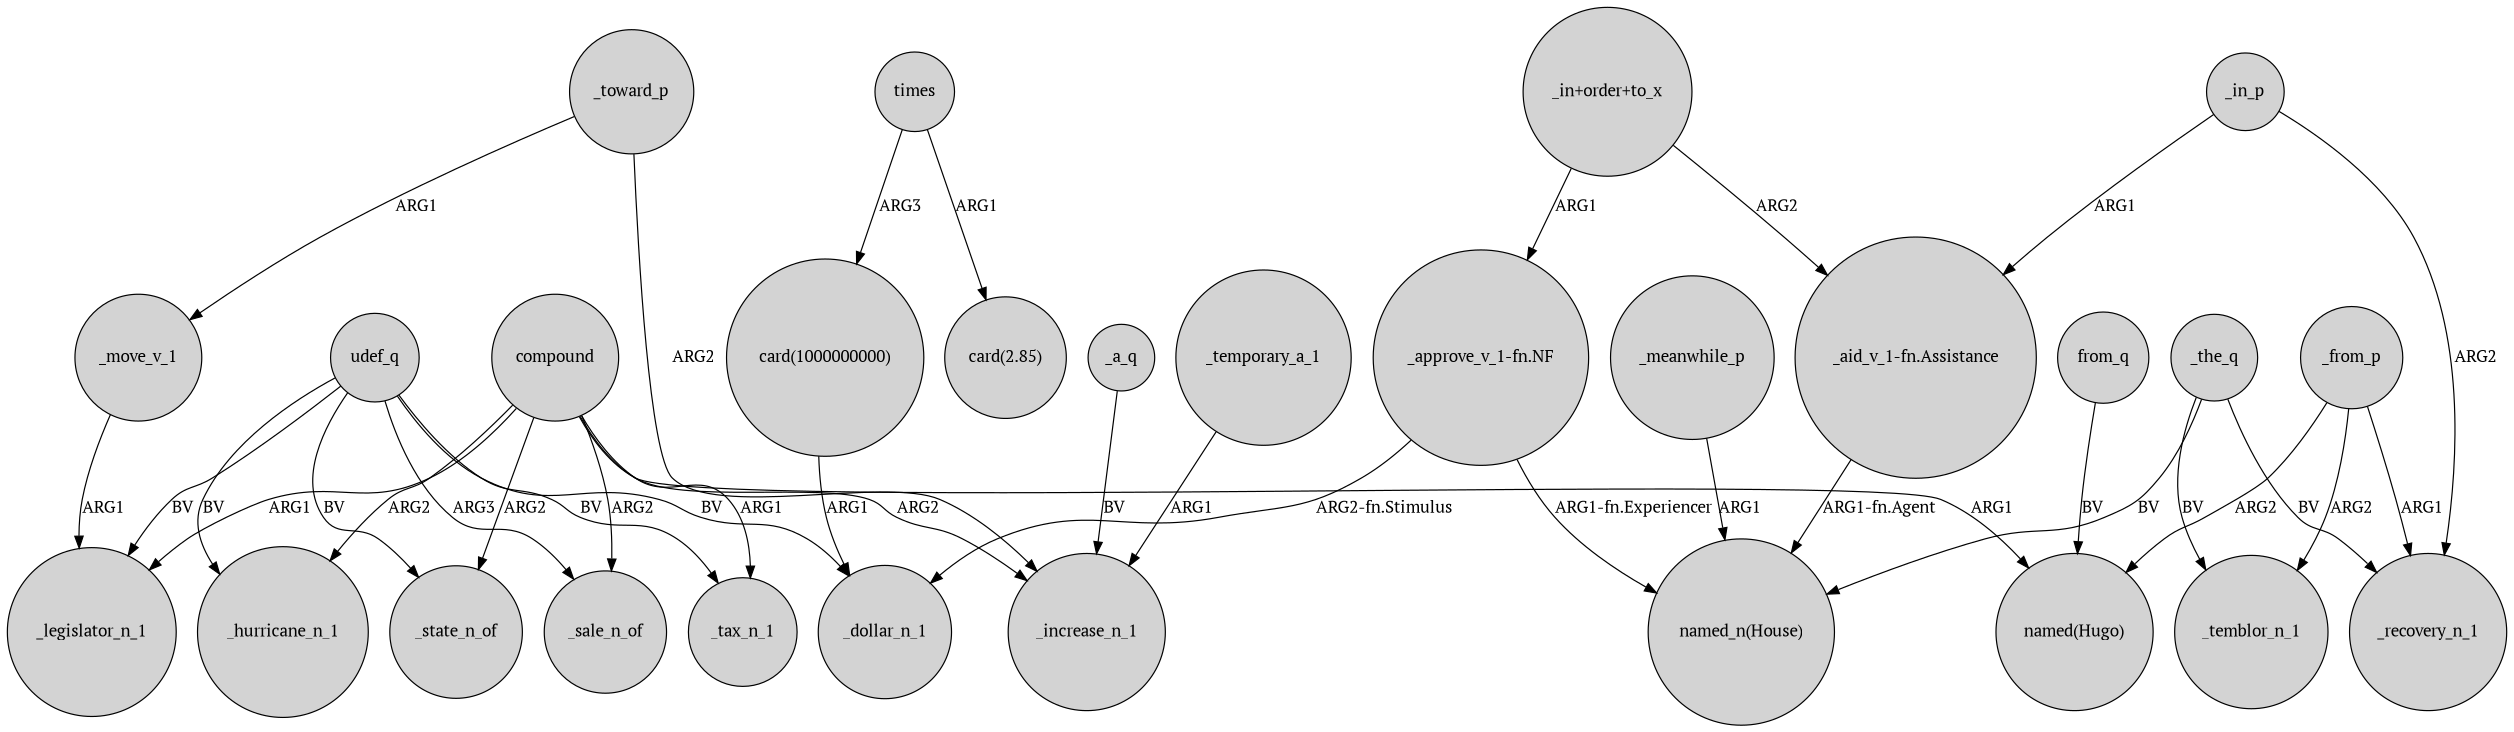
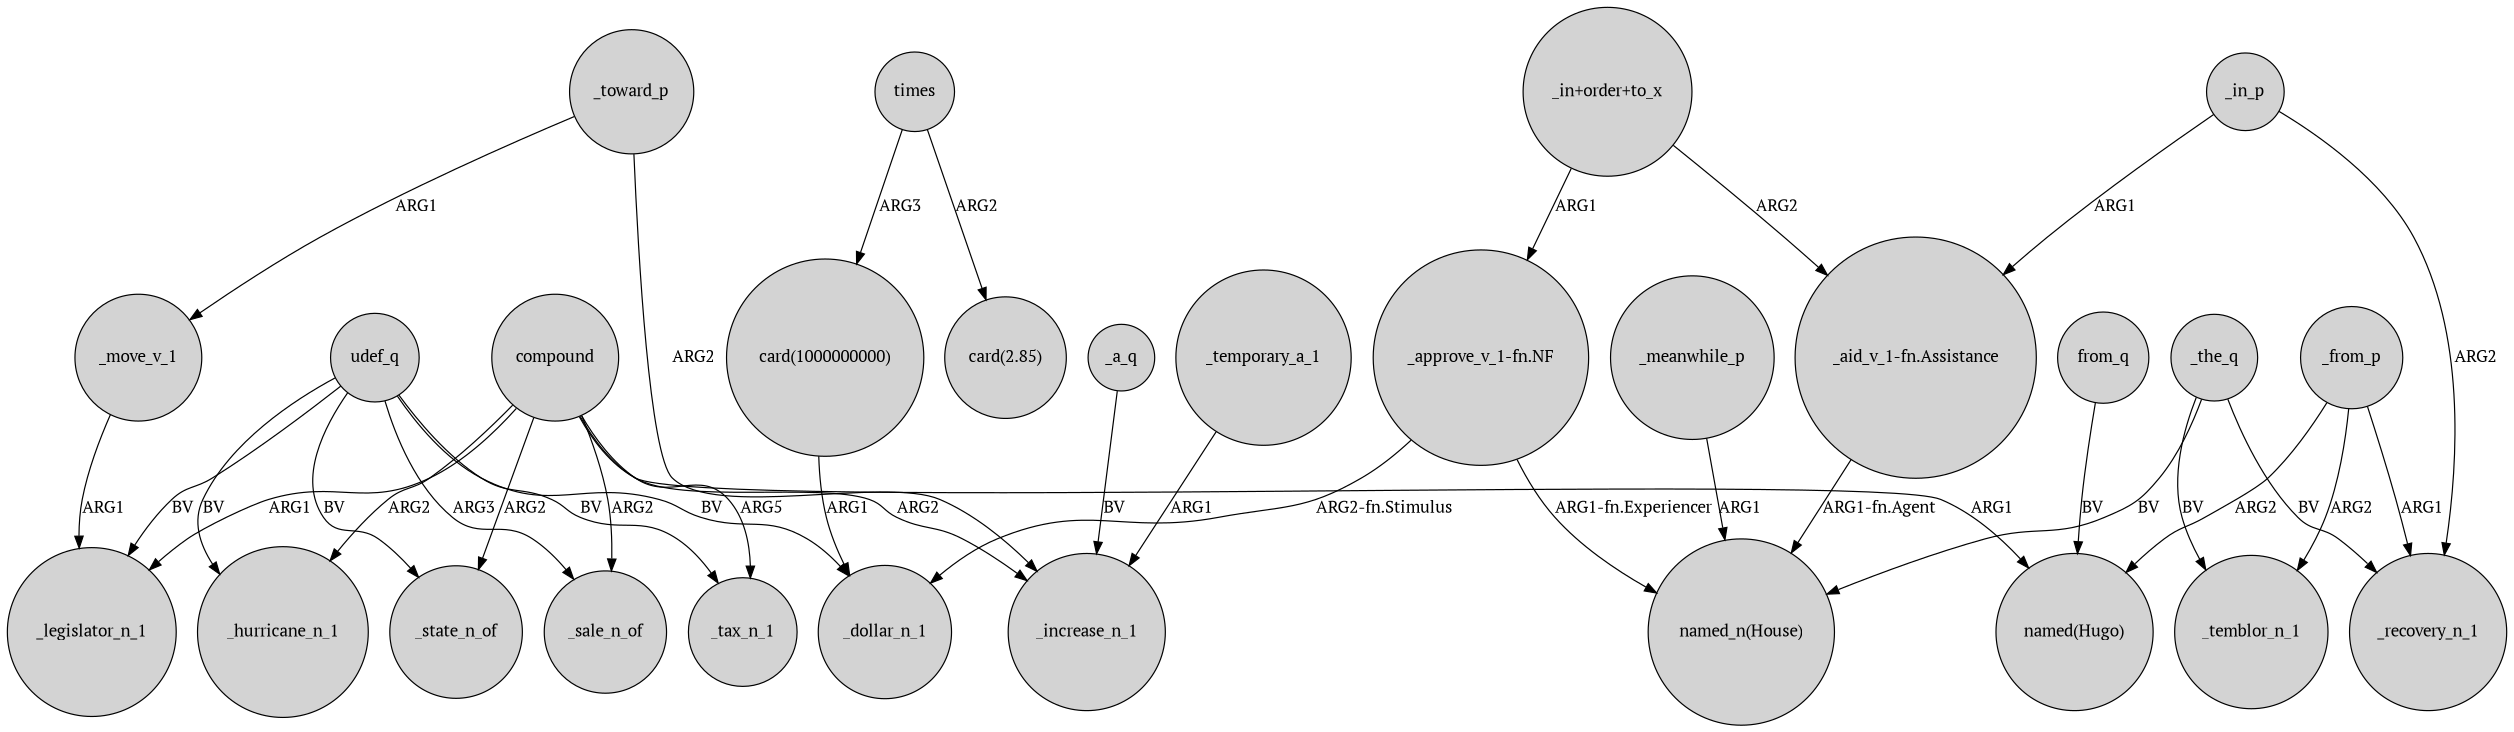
(977, 207) -> (977, 207)
(762, 508) -> (762, 508)
